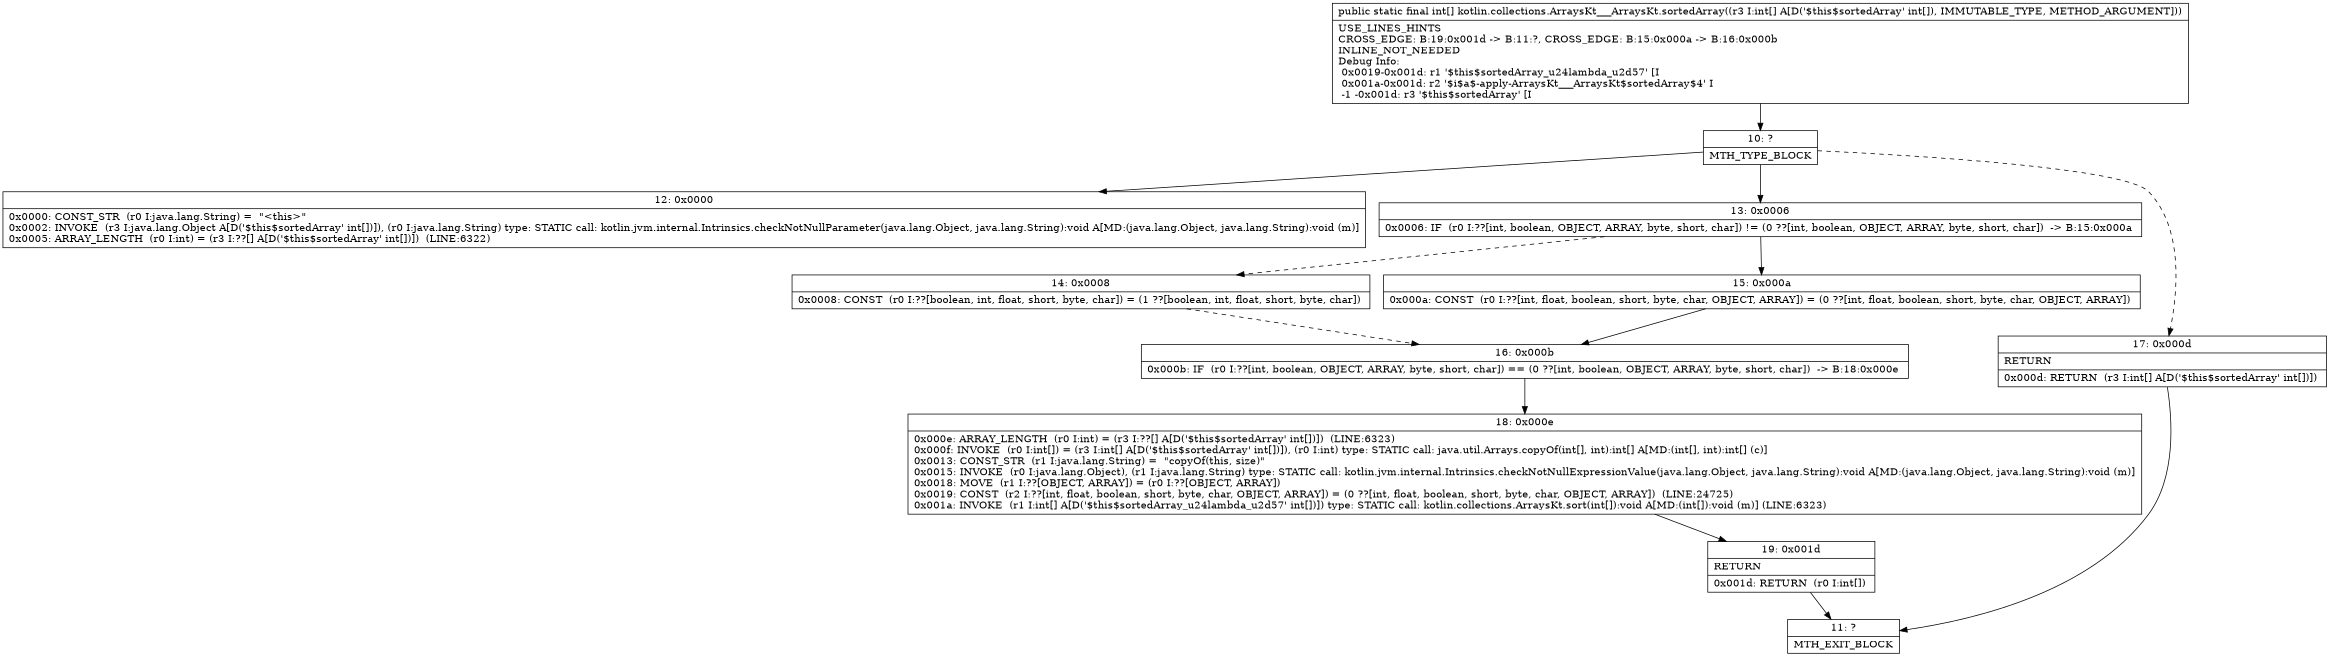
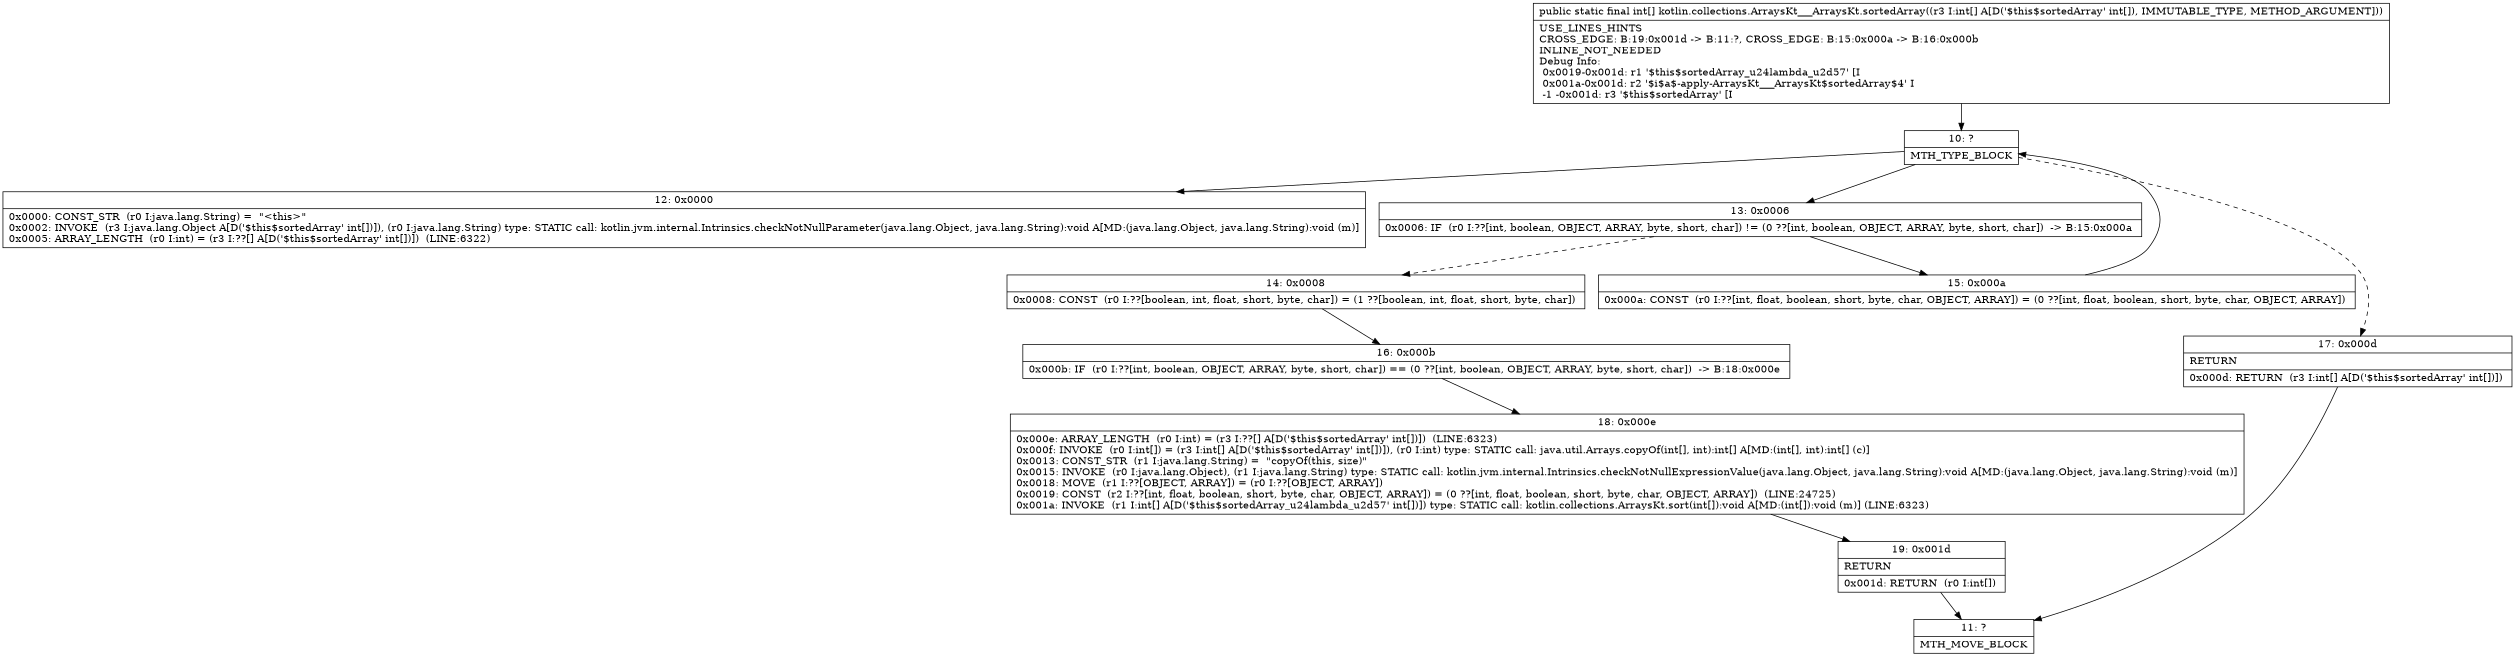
(1299, 326) -> (1348, 325)
(1647, 326) -> (2149, 192)
(1844, 644) -> (1974, 644)
